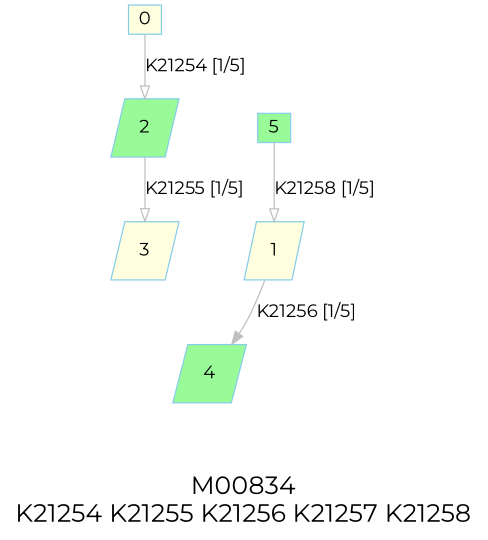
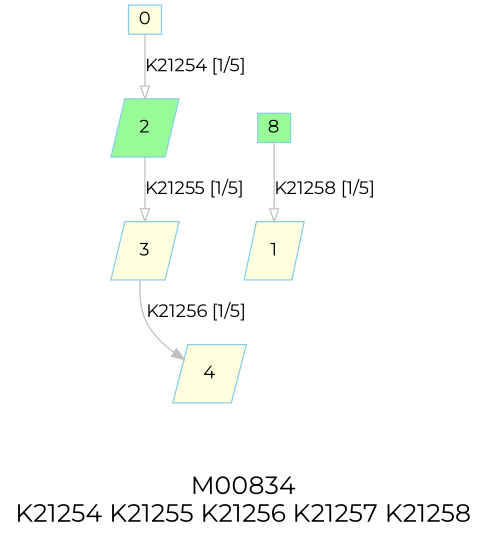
(274, 128) -> (274, 128)
(253, 308) -> (146, 321)
(210, 374) -> (210, 374)
